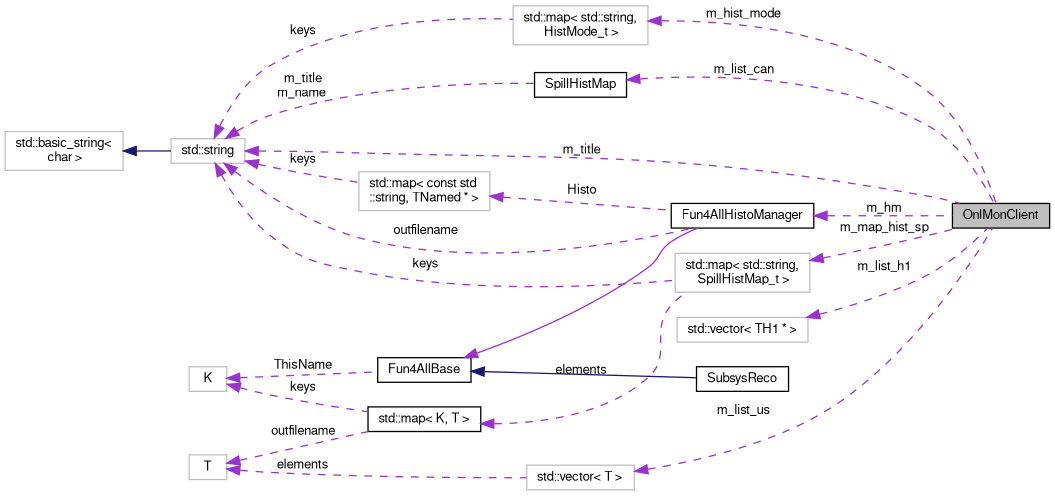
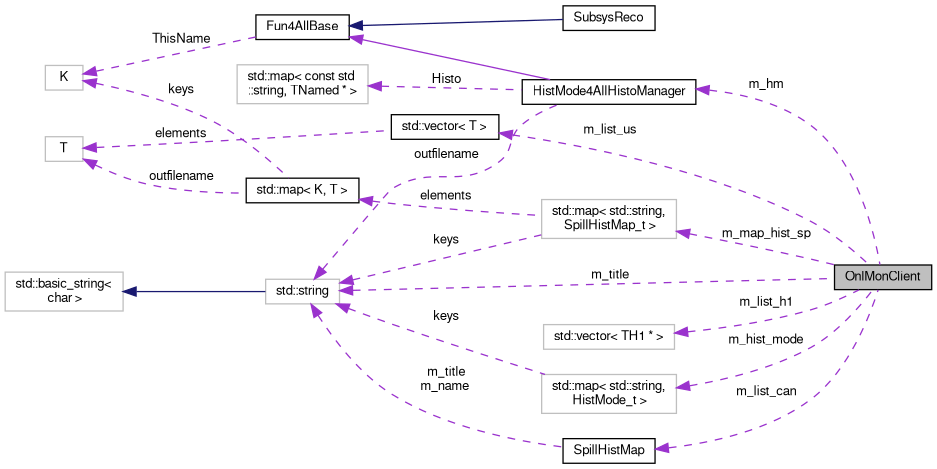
(308, 174) -> none
(743, 216) -> (609, 92)
(581, 478) -> (445, 127)
